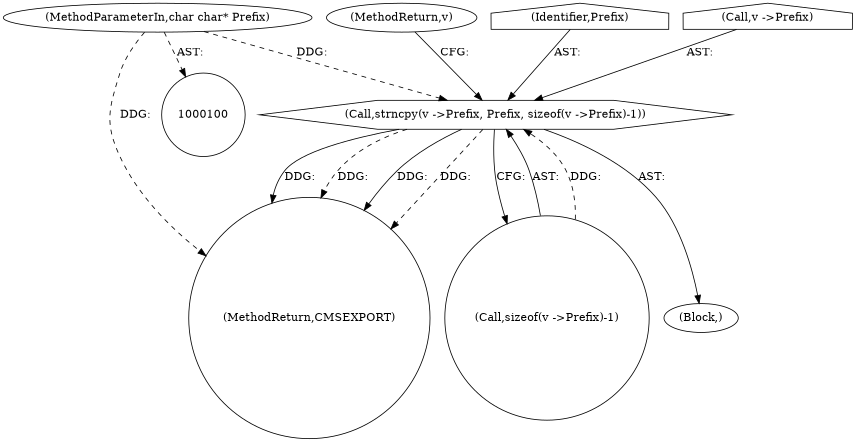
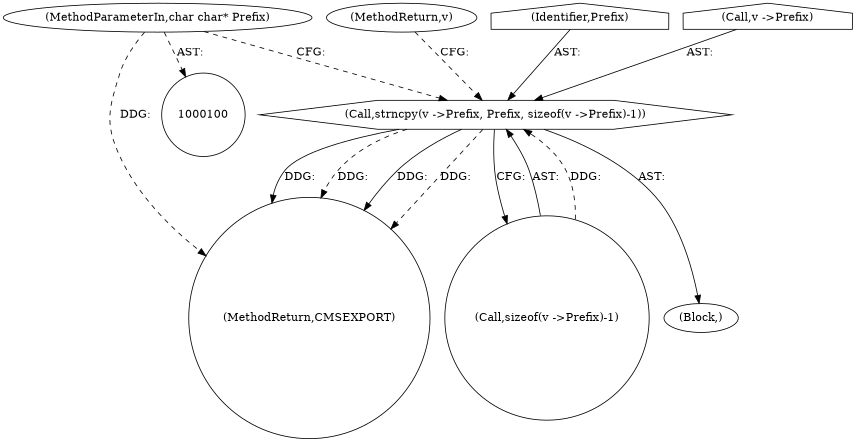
(314, 53) -> (313, 53)
(446, 63) -> (446, 63)
